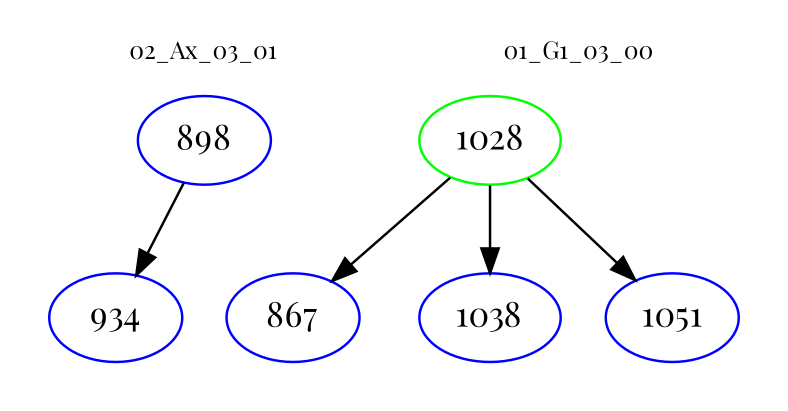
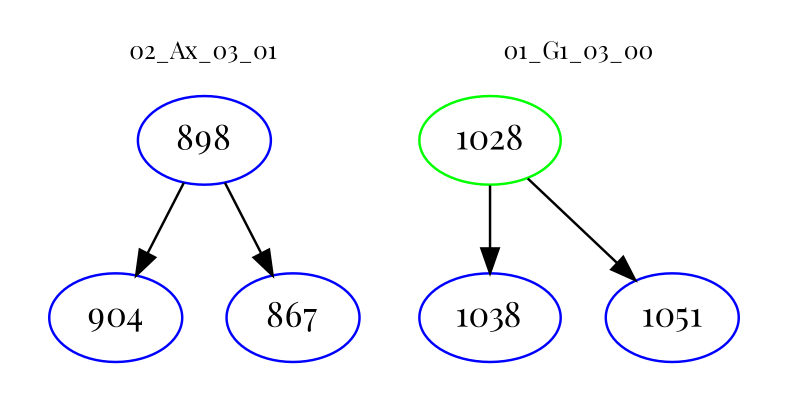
(415, 208) -> (243, 218)
(116, 318) -> (116, 318)
